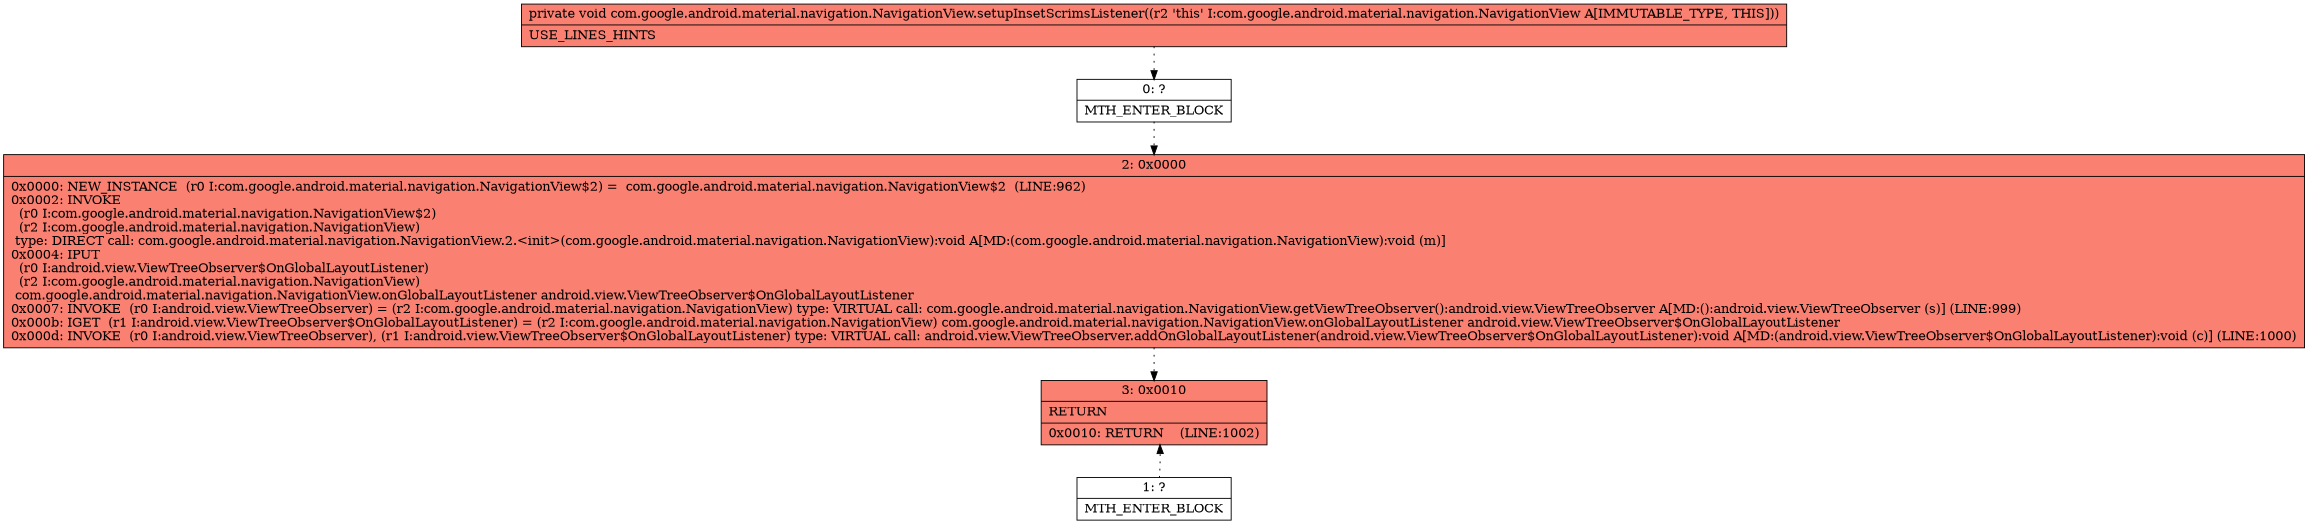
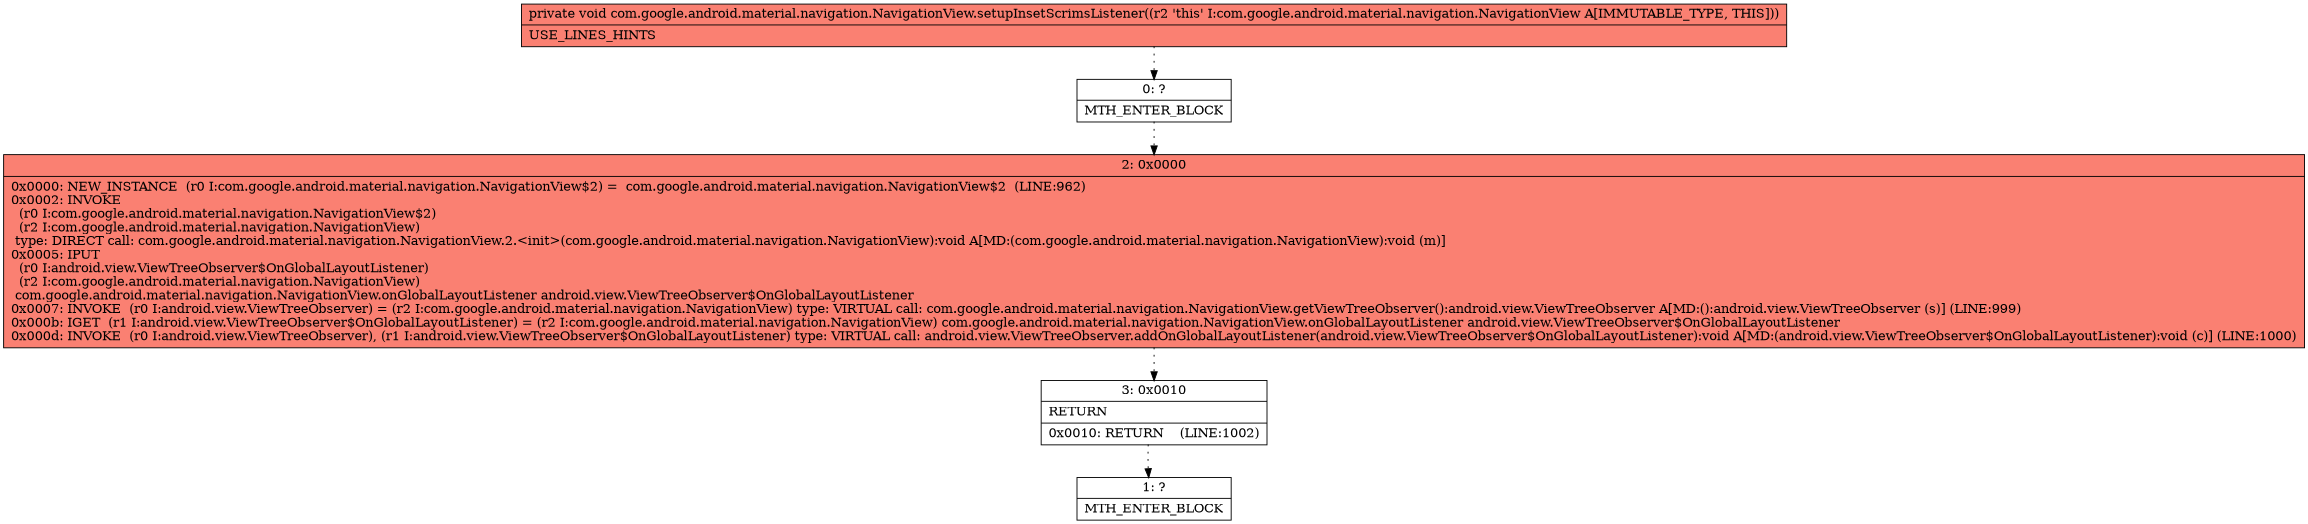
(59, 255) -> (59, 255)
(1154, 413) -> (1154, 413)
(1160, 466) -> (1148, 457)
